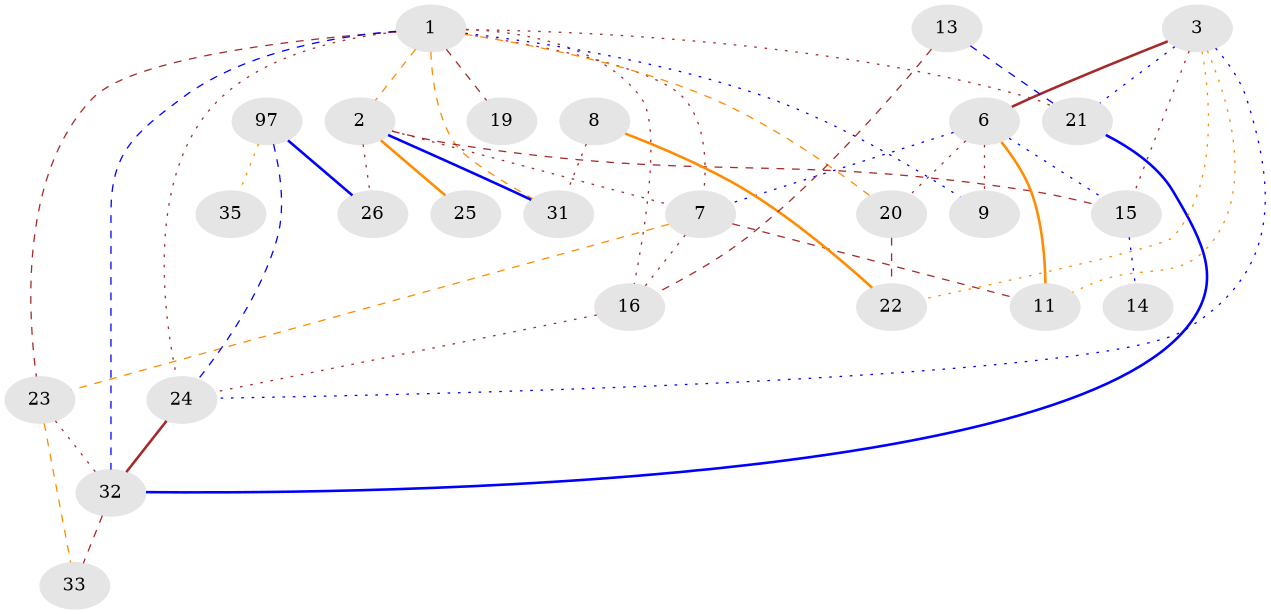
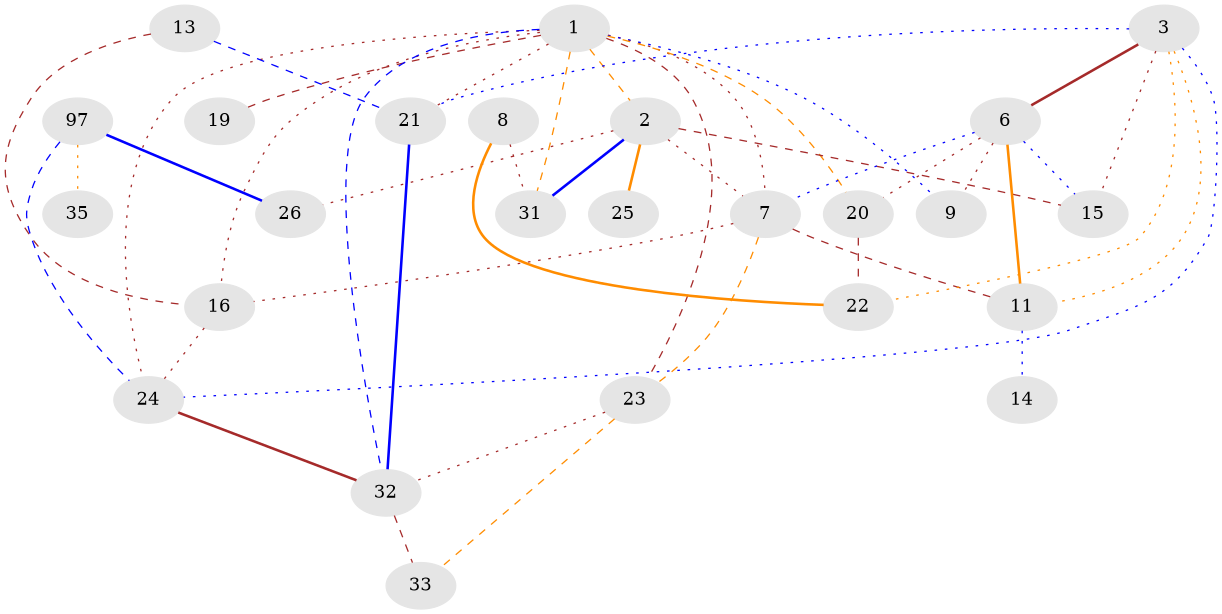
(1132, 260) -> (1022, 354)
